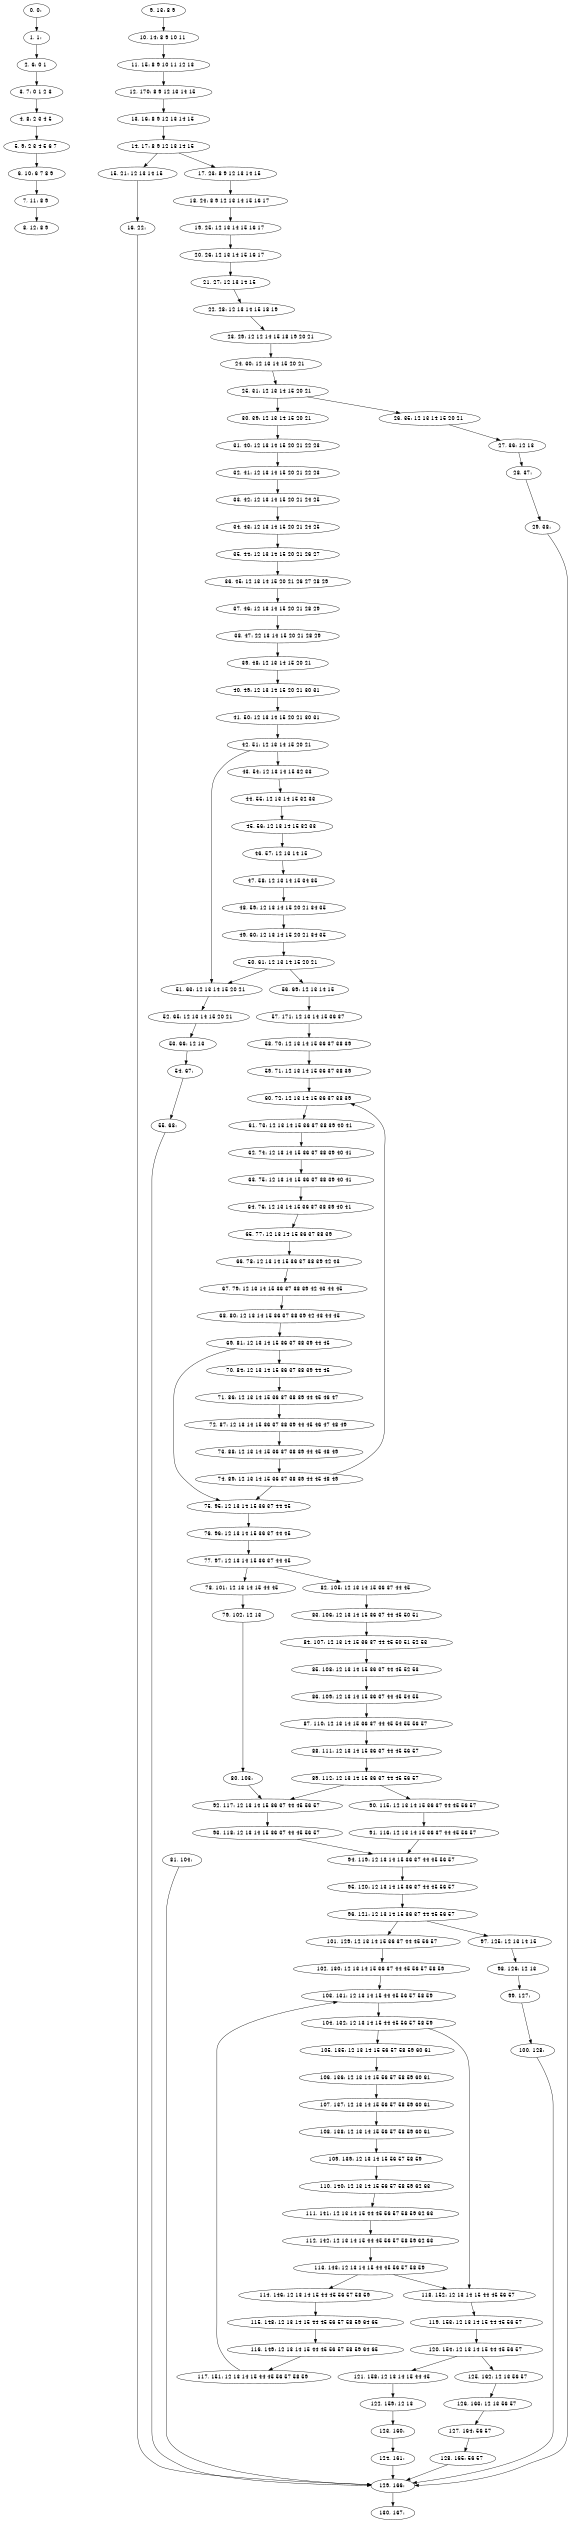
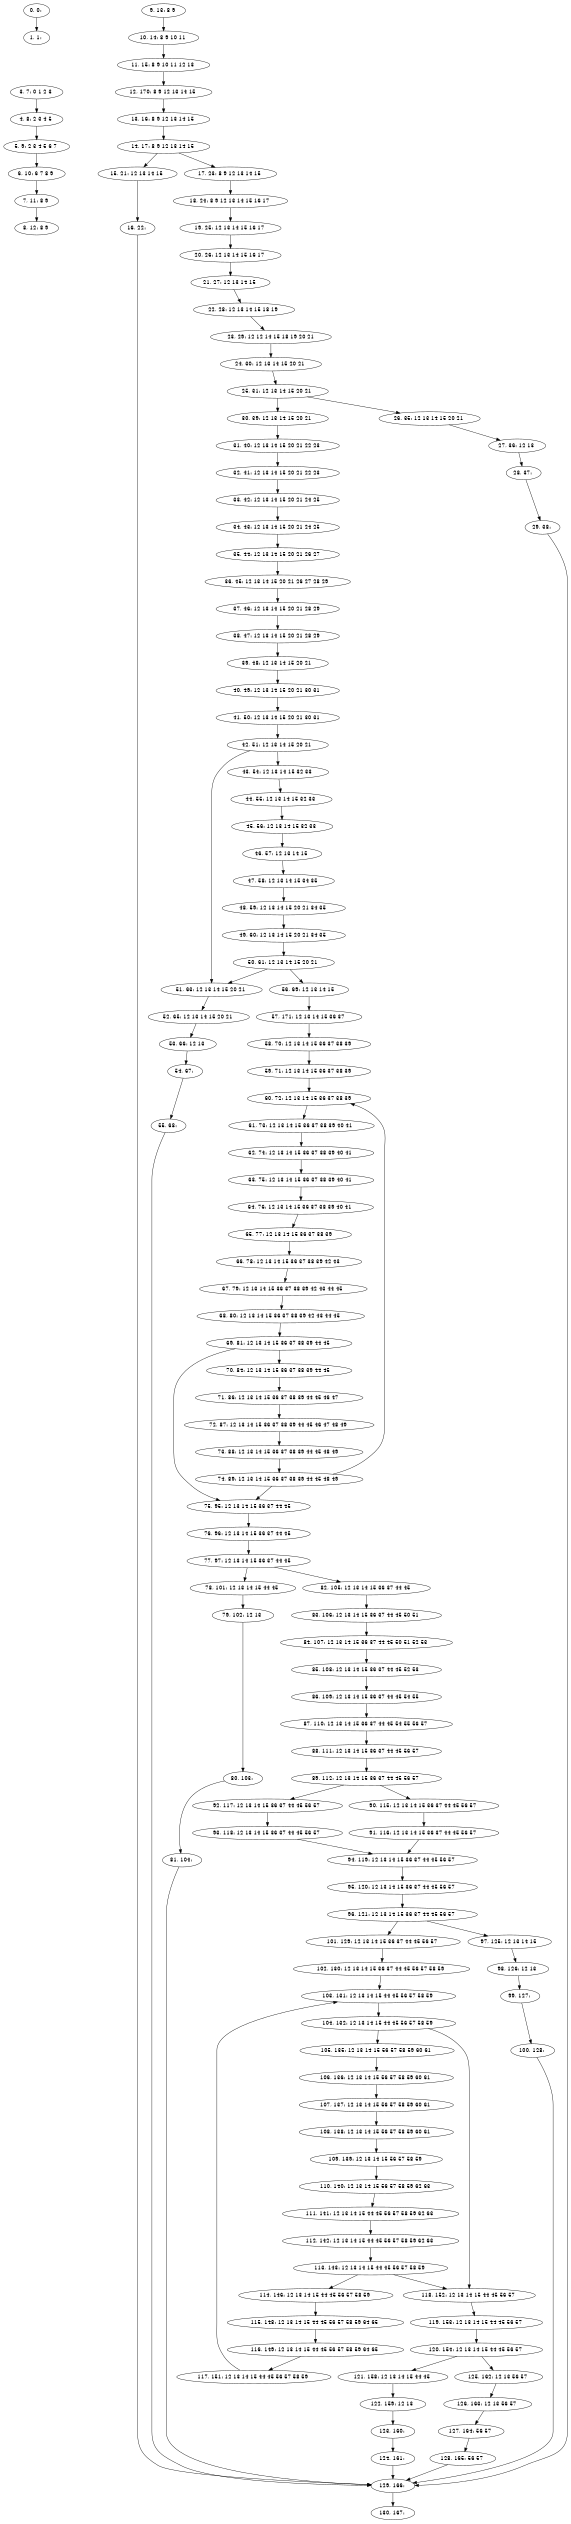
(37, 65) -> none
(278, 636) -> (278, 636)
(254, 1791) -> (186, 1804)
